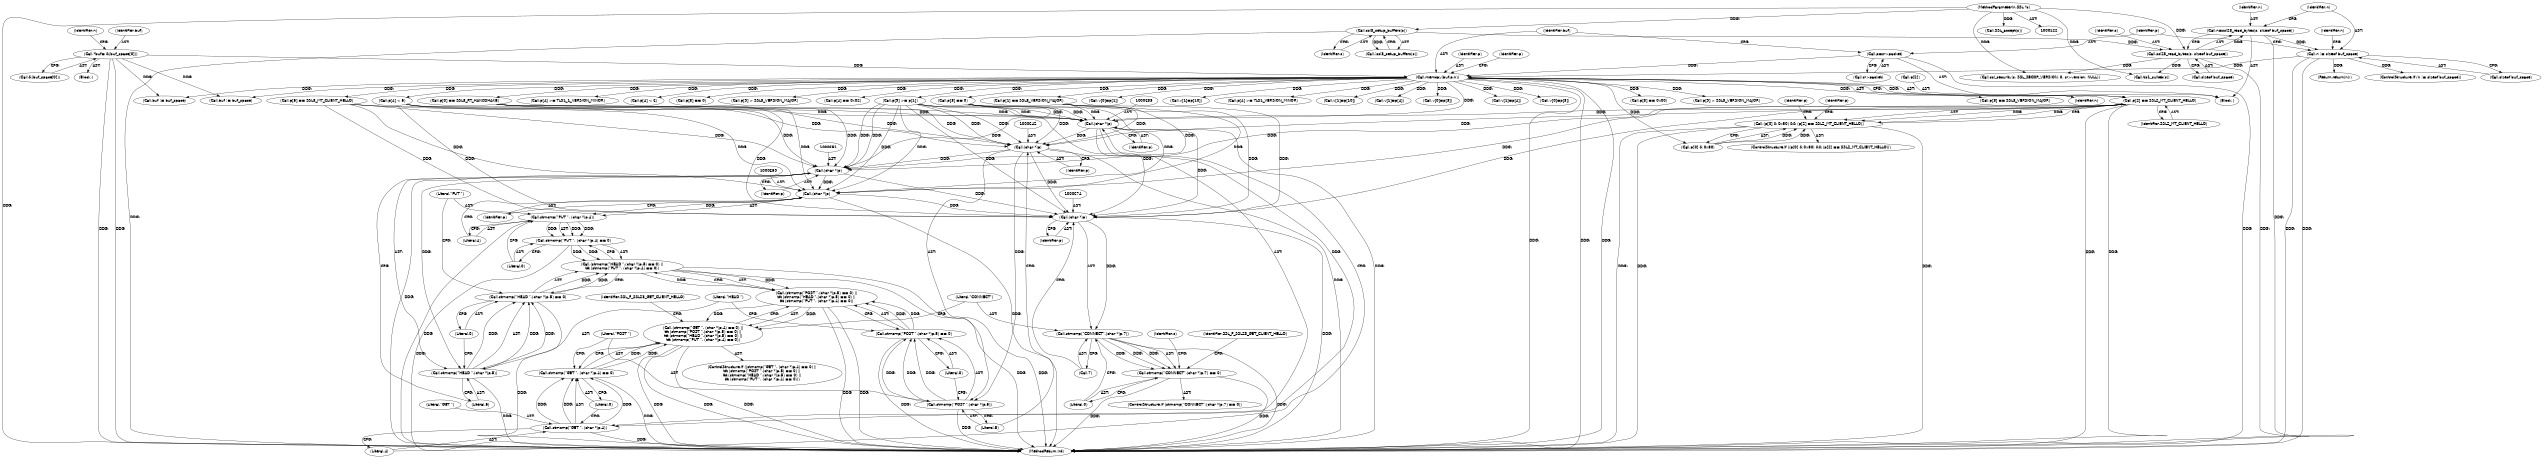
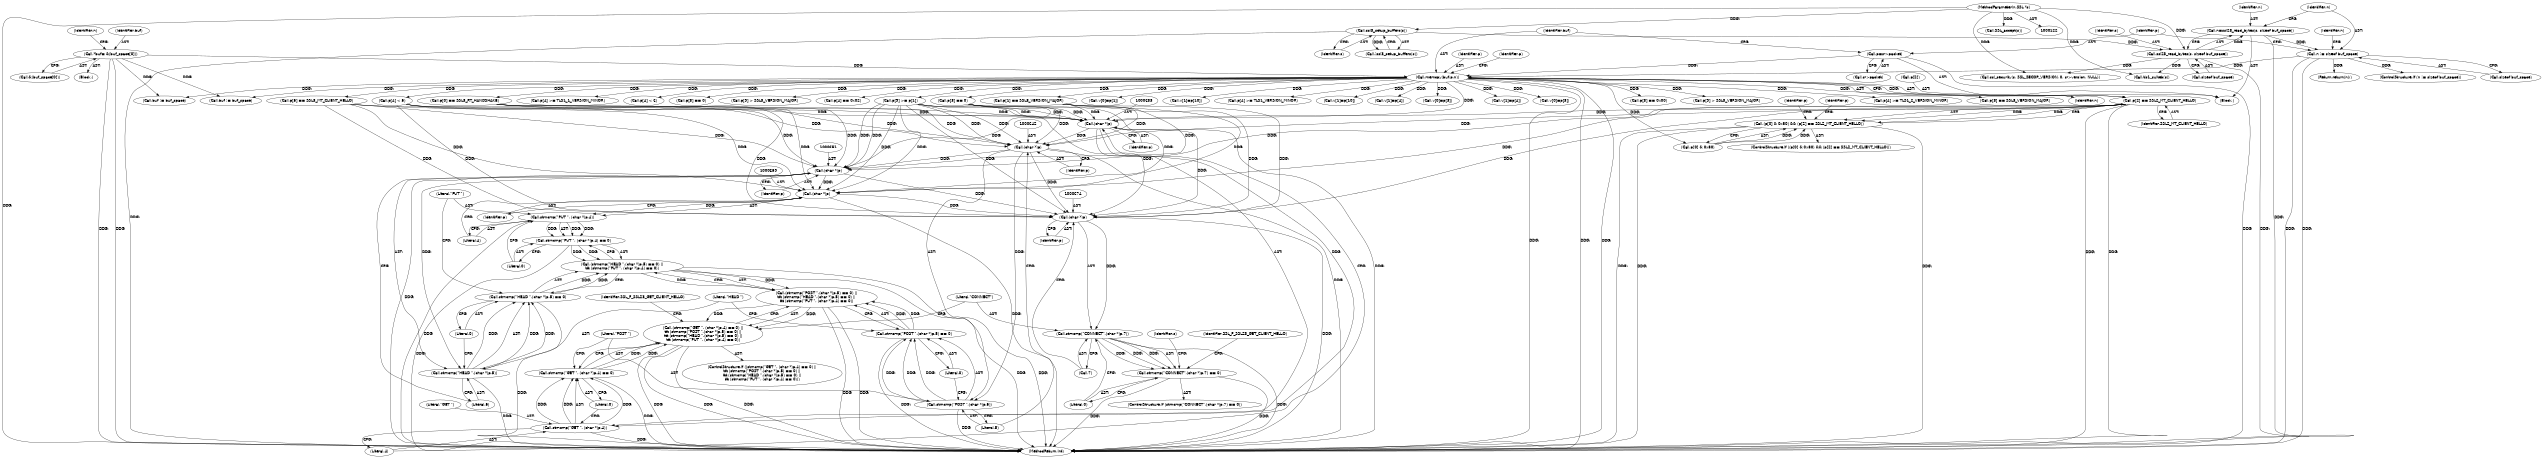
none -> (1911, 101)
